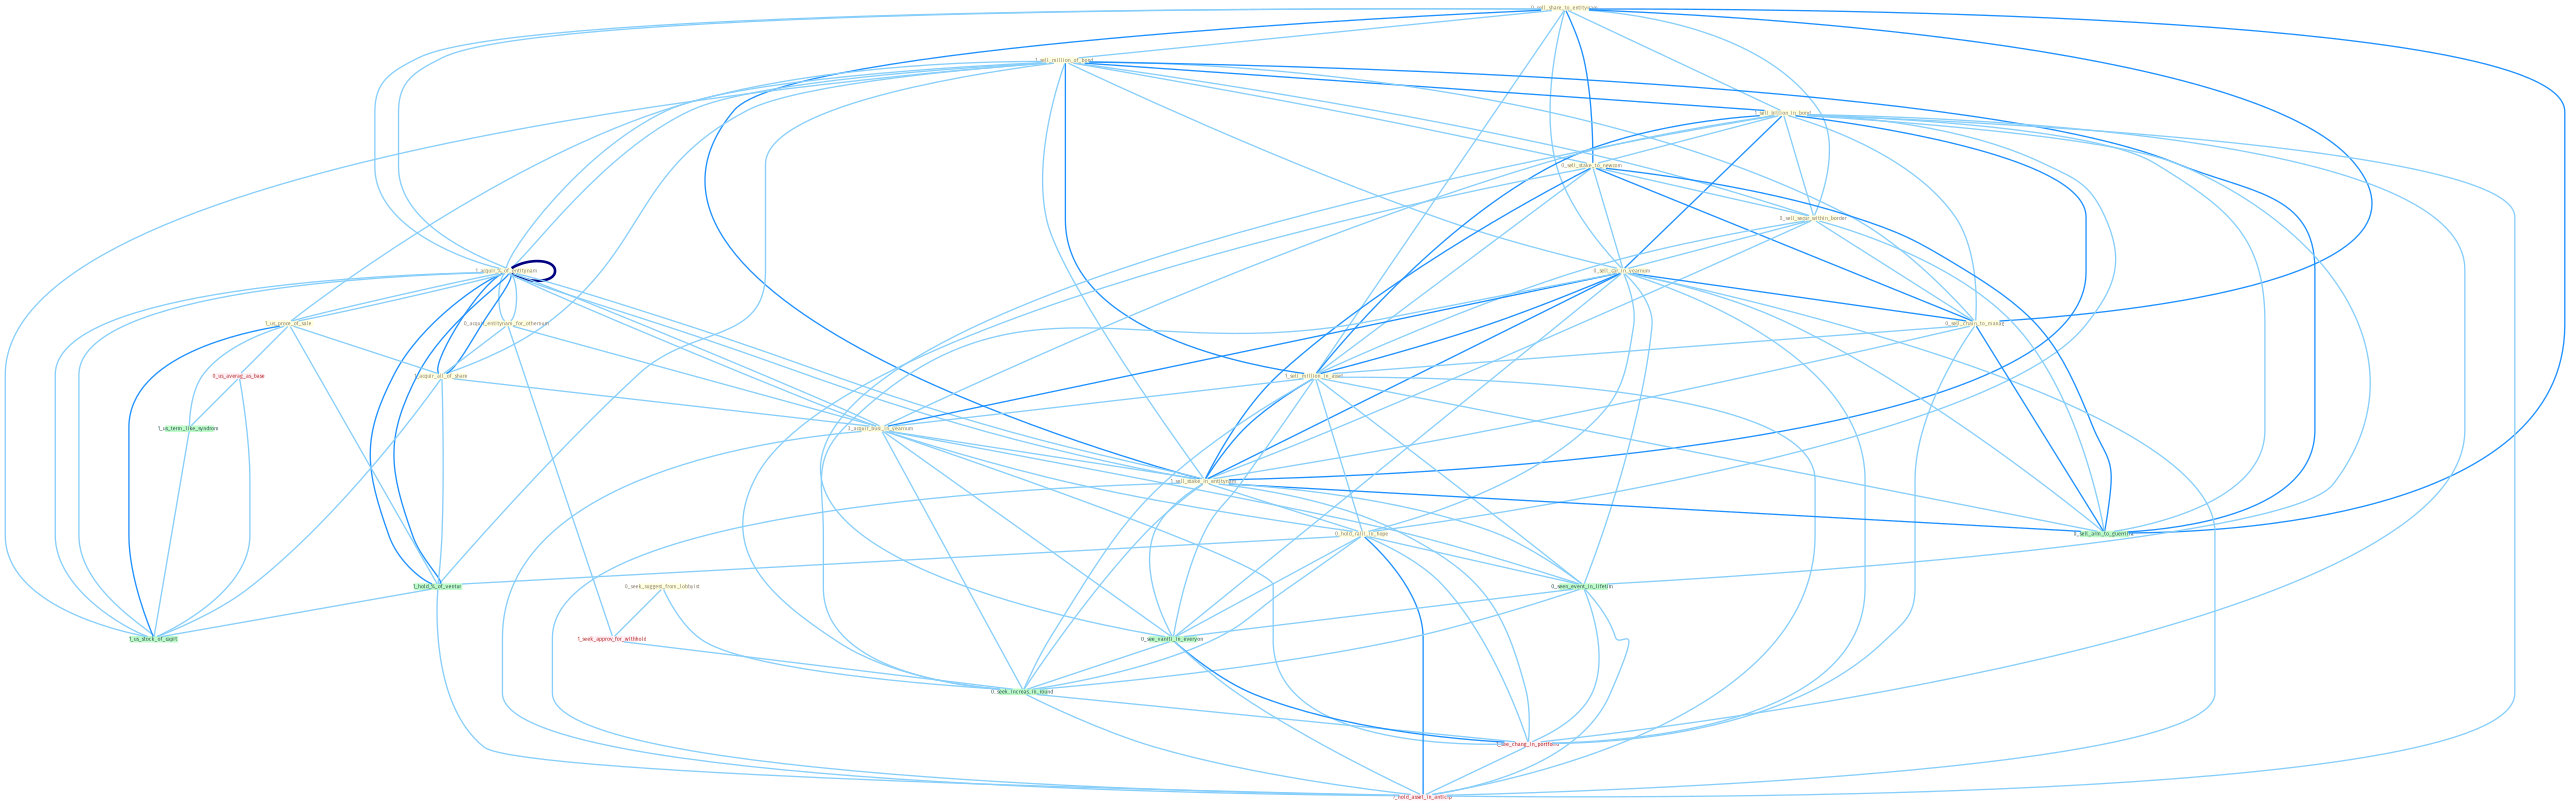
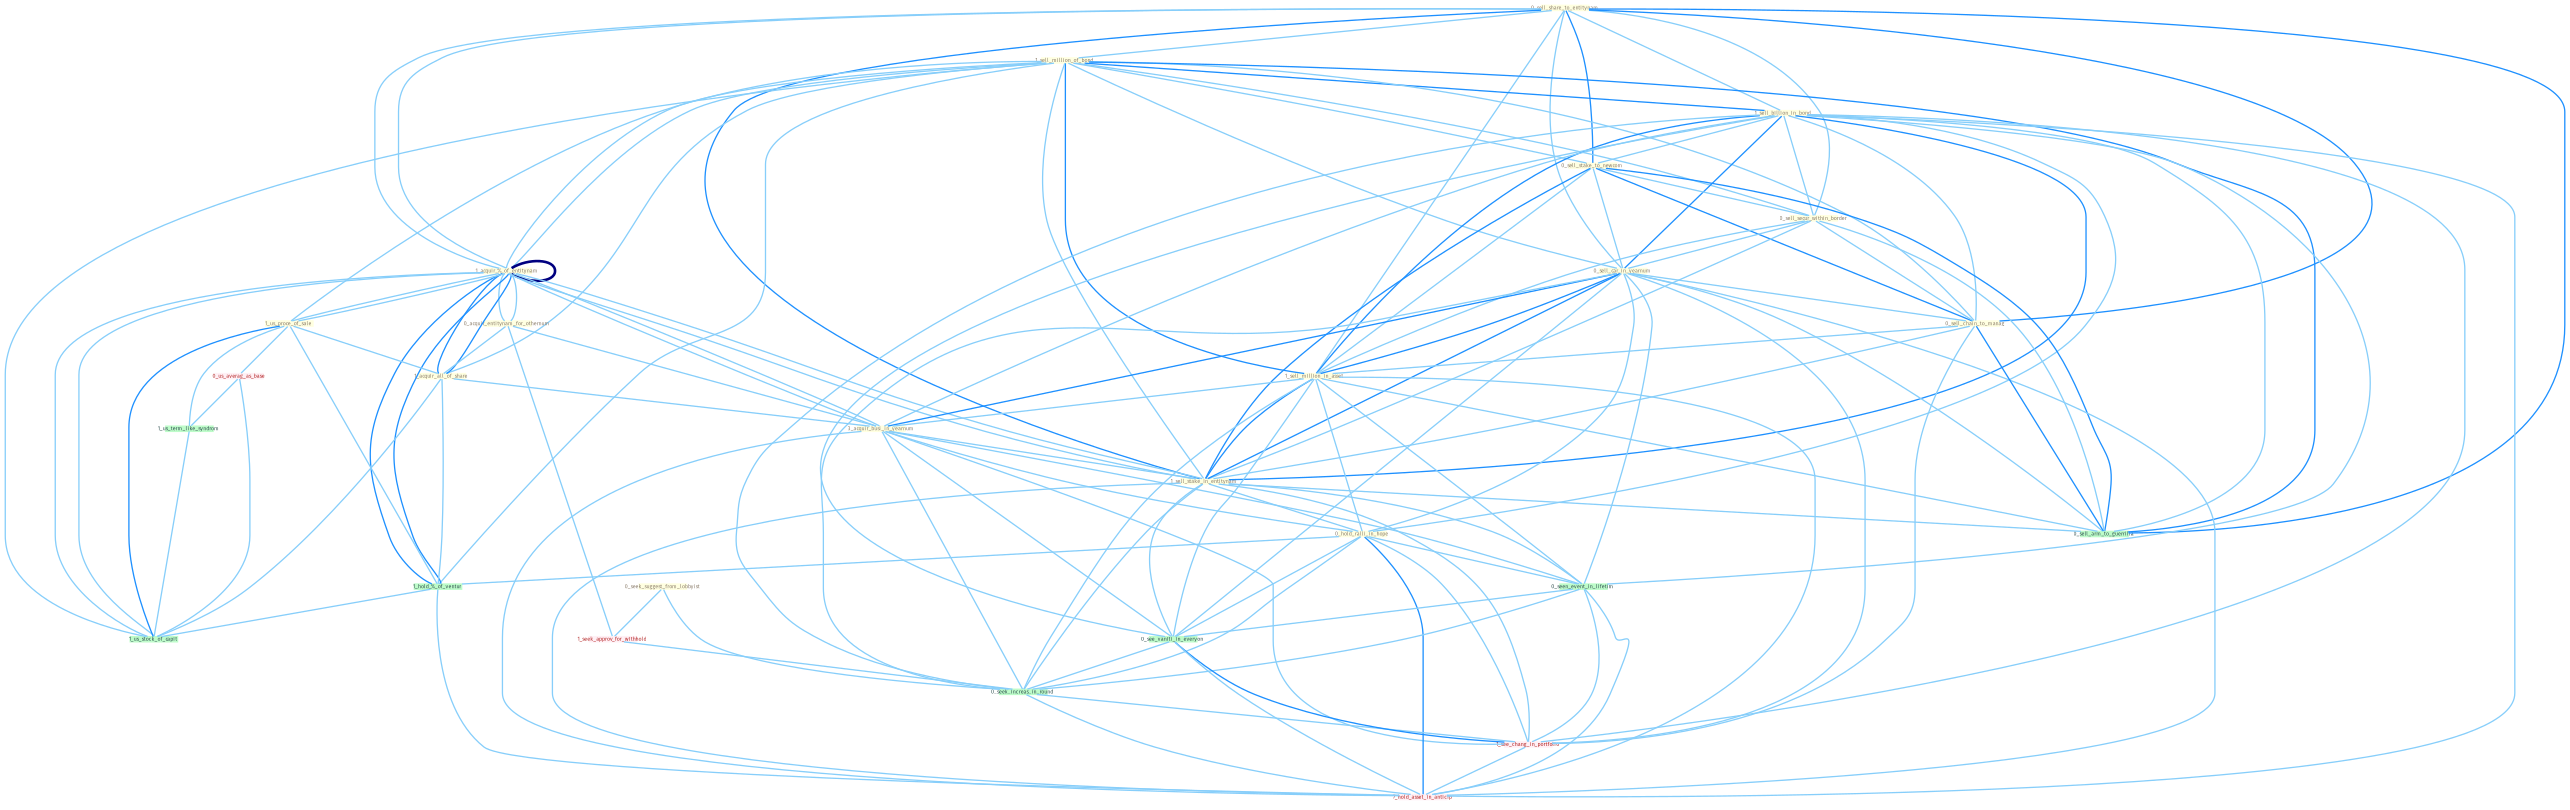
(1799, 297) -> (1799, 297)
(1030, 313) -> (1033, 275)
(1655, 508) -> (1655, 508)
